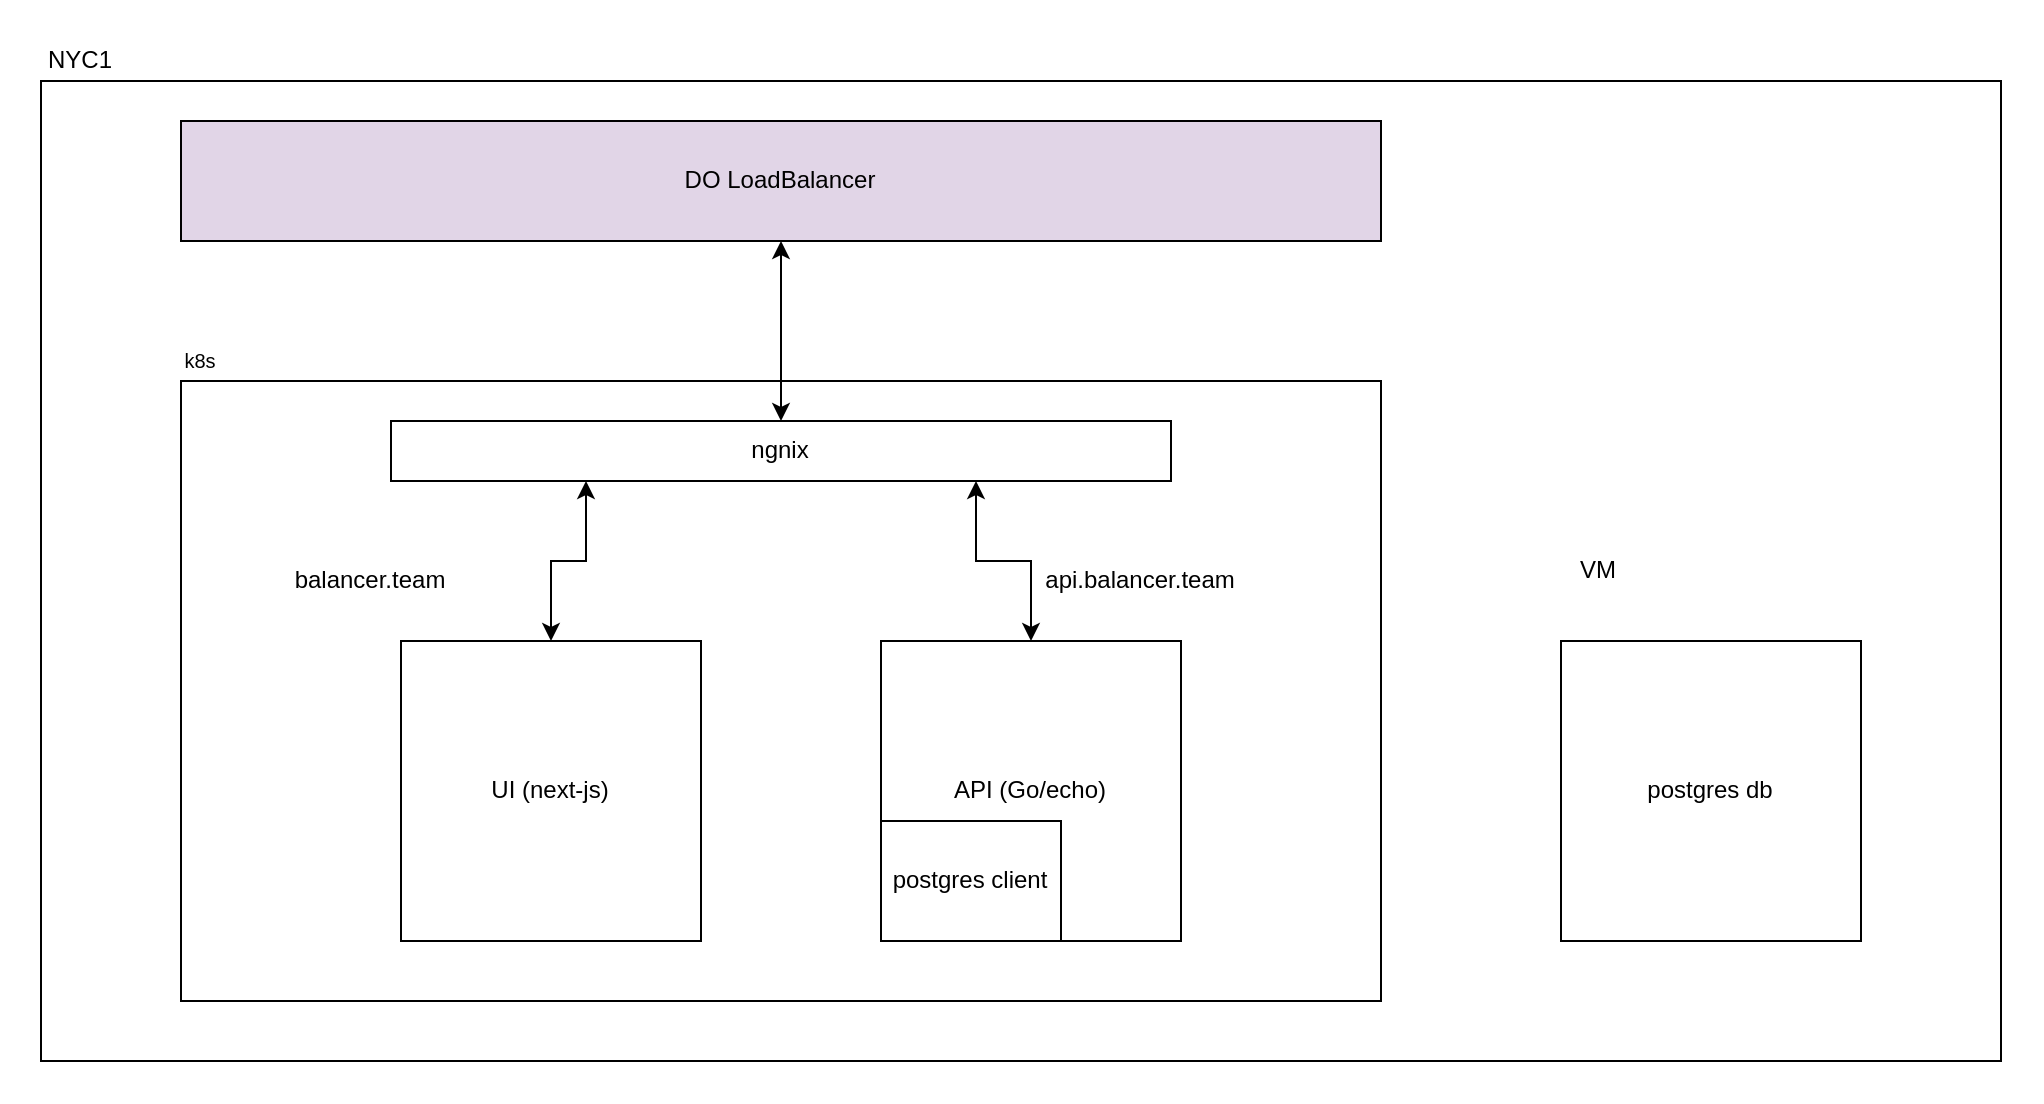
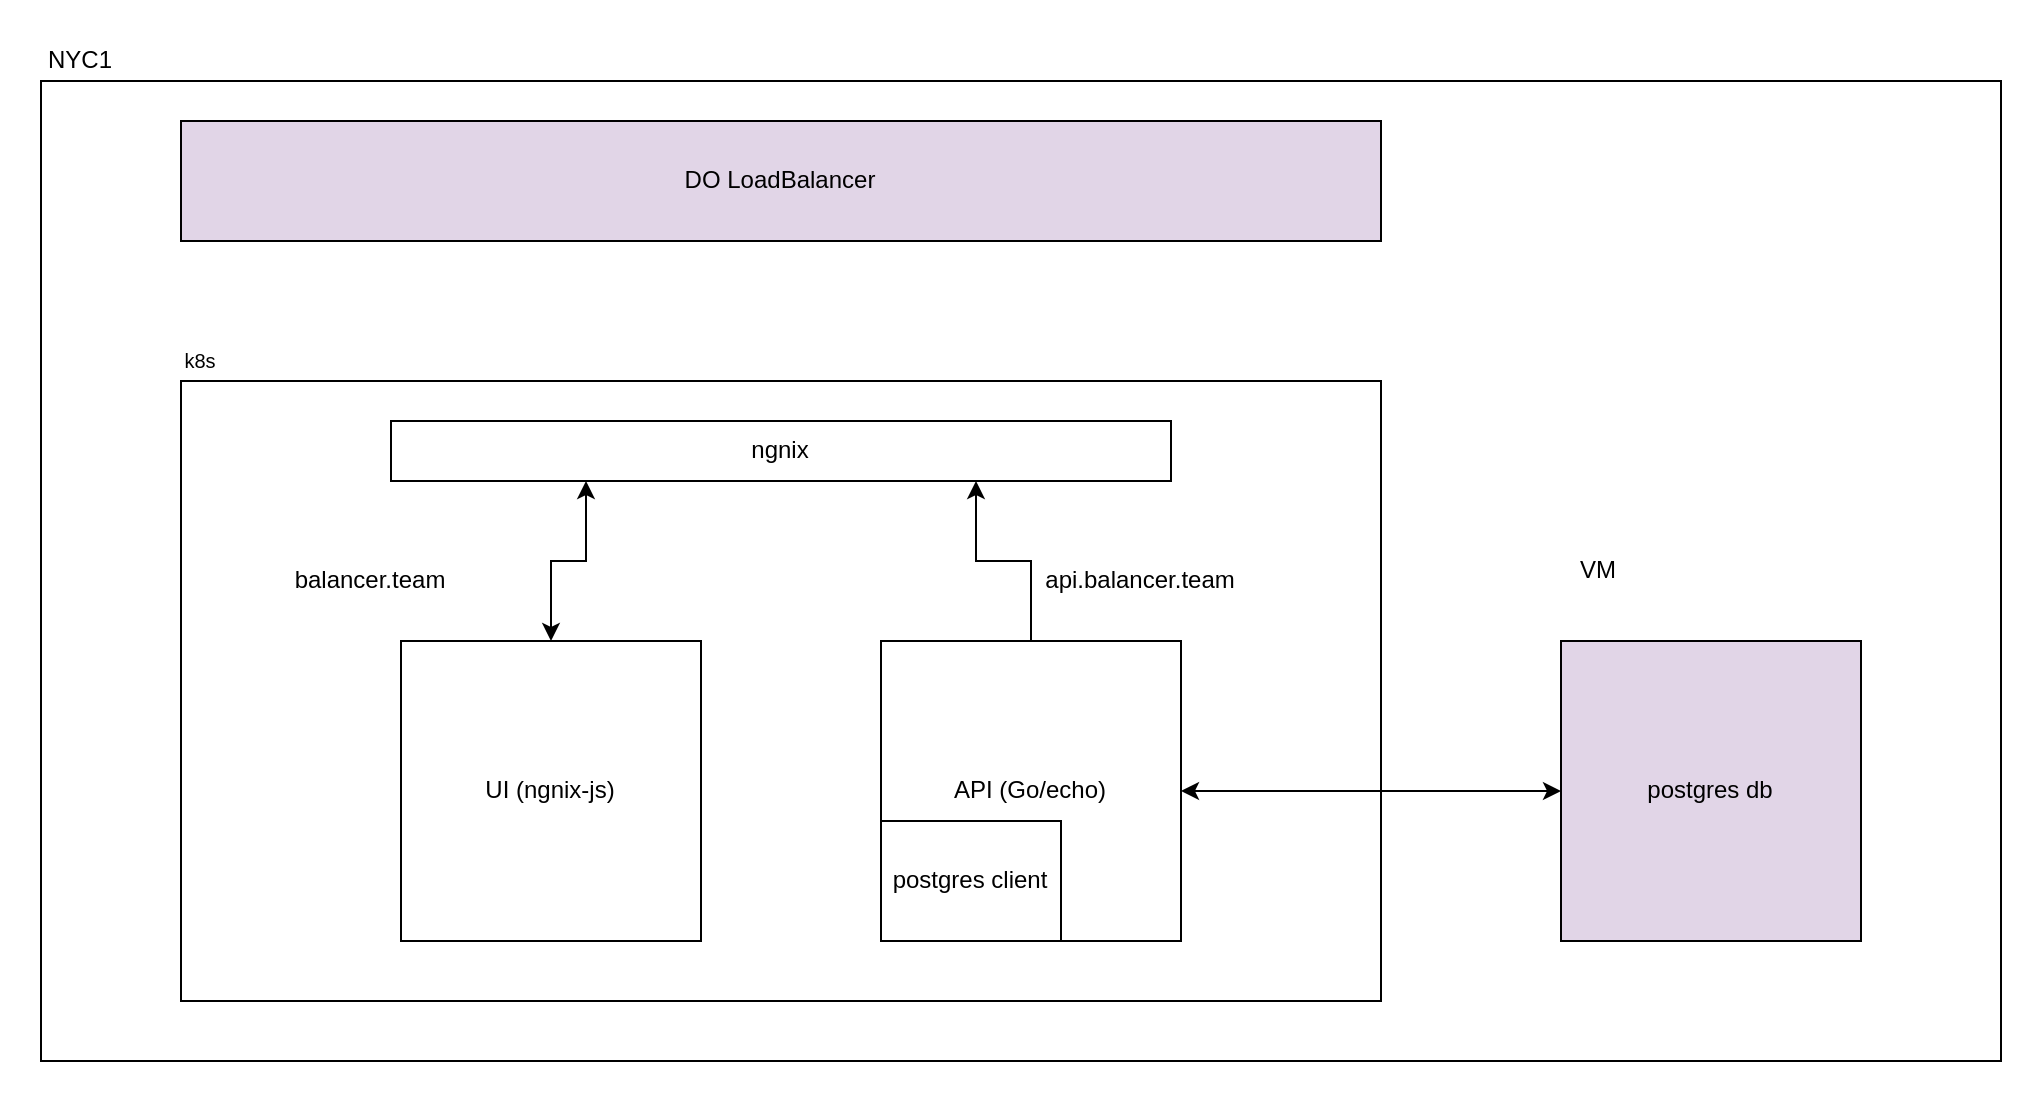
(781, 331) -> none
(1031, 626) -> (1031, 631)
(551, 791) -> (551, 791)
none -> (1371, 791)
(1711, 791) -> (1711, 791)
